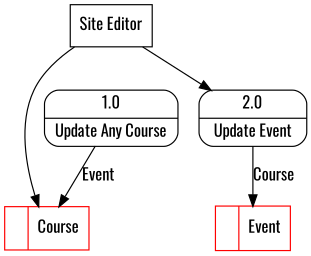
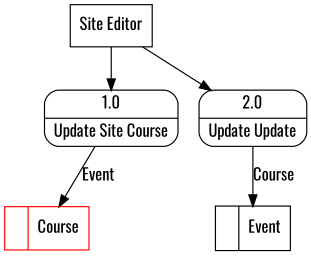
(27, 113) -> (111, 63)
(111, 132) -> (111, 132)
(253, 132) -> (253, 132)
(253, 228) -> (253, 228)
